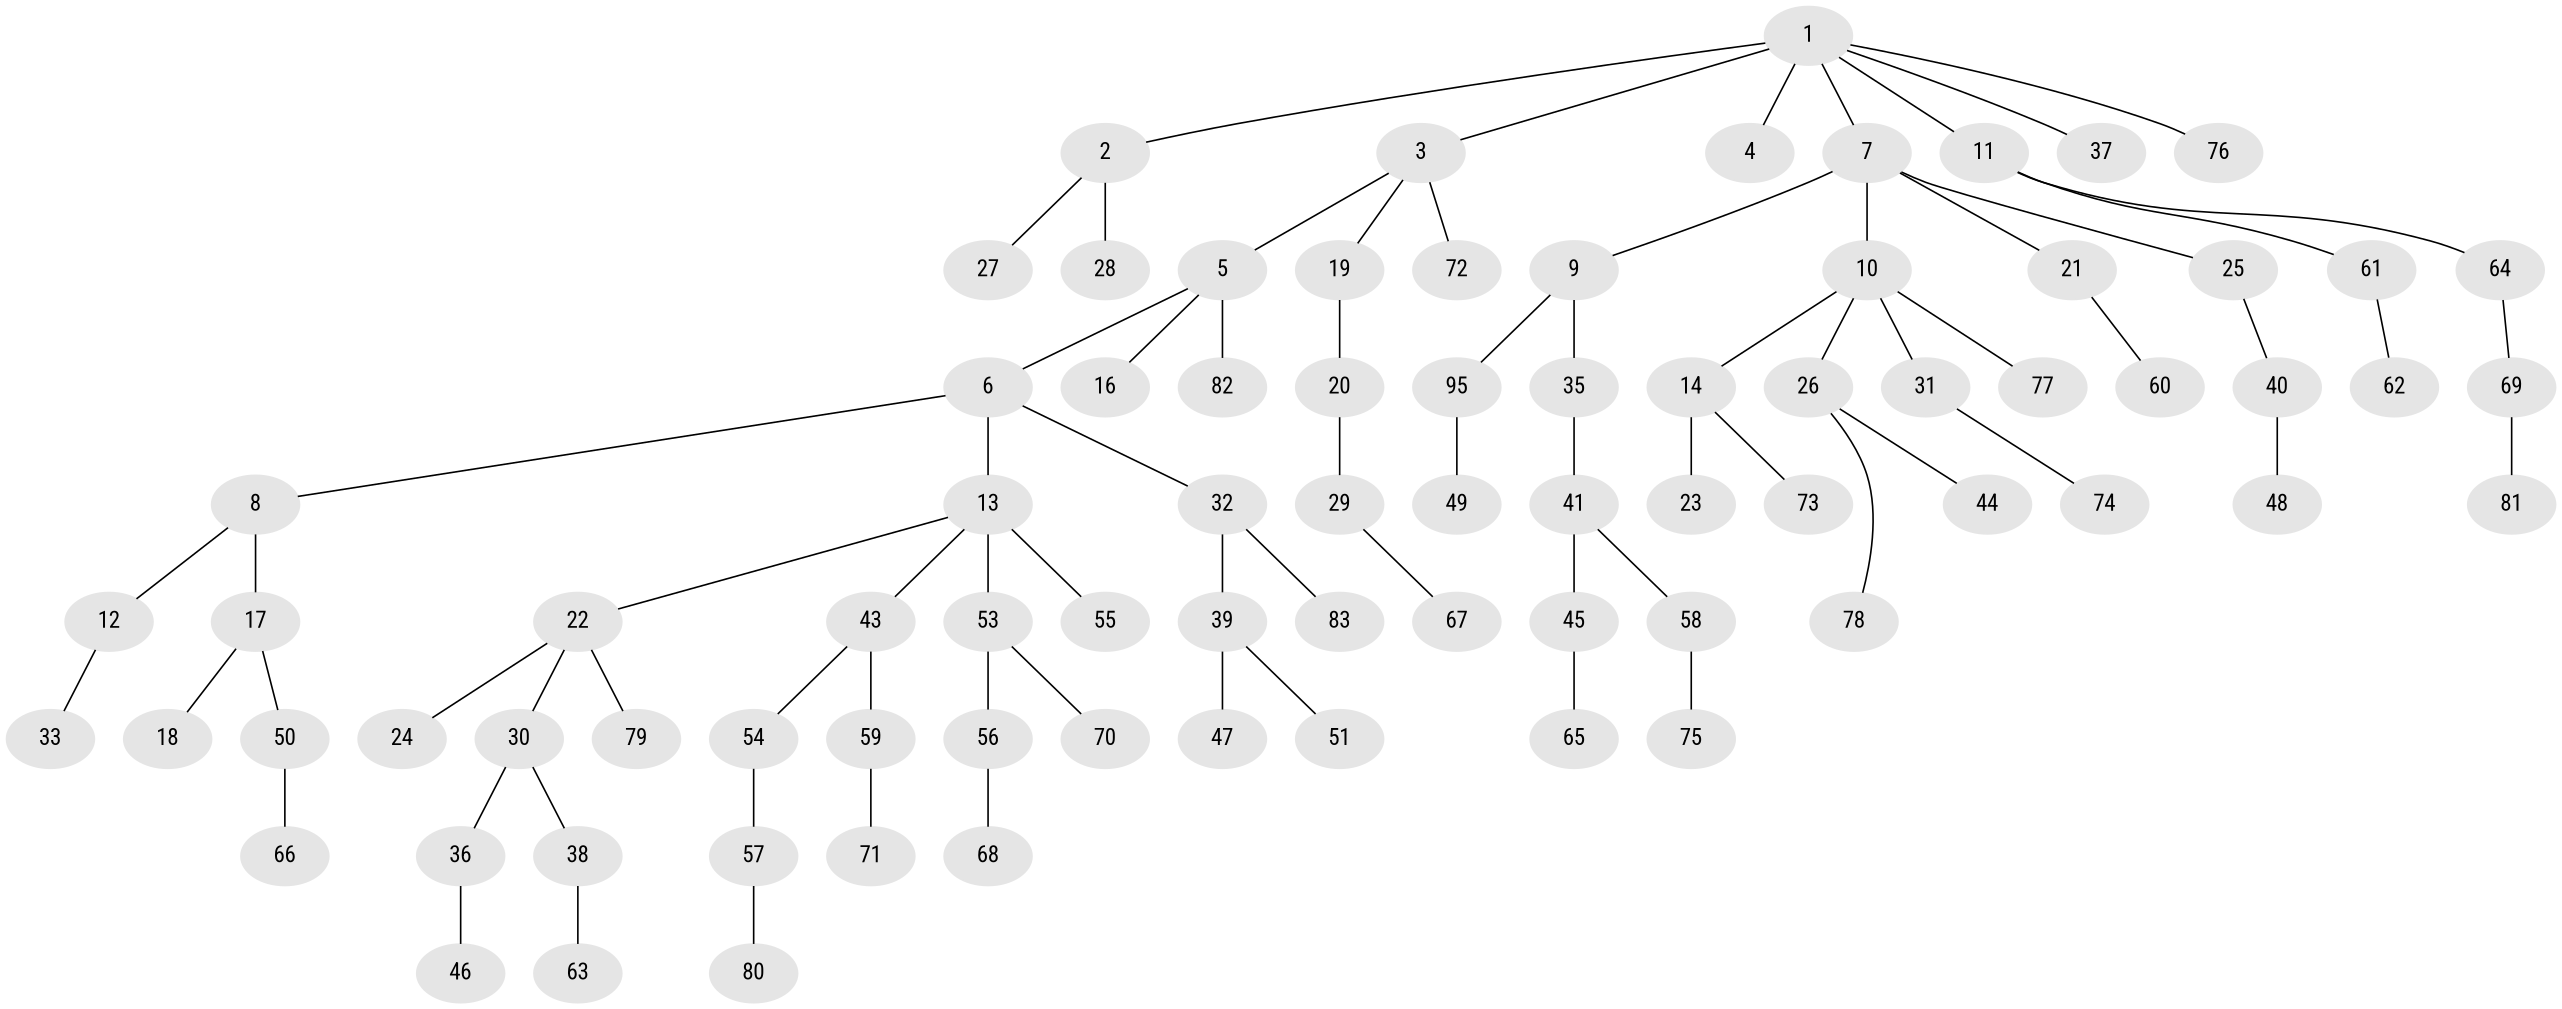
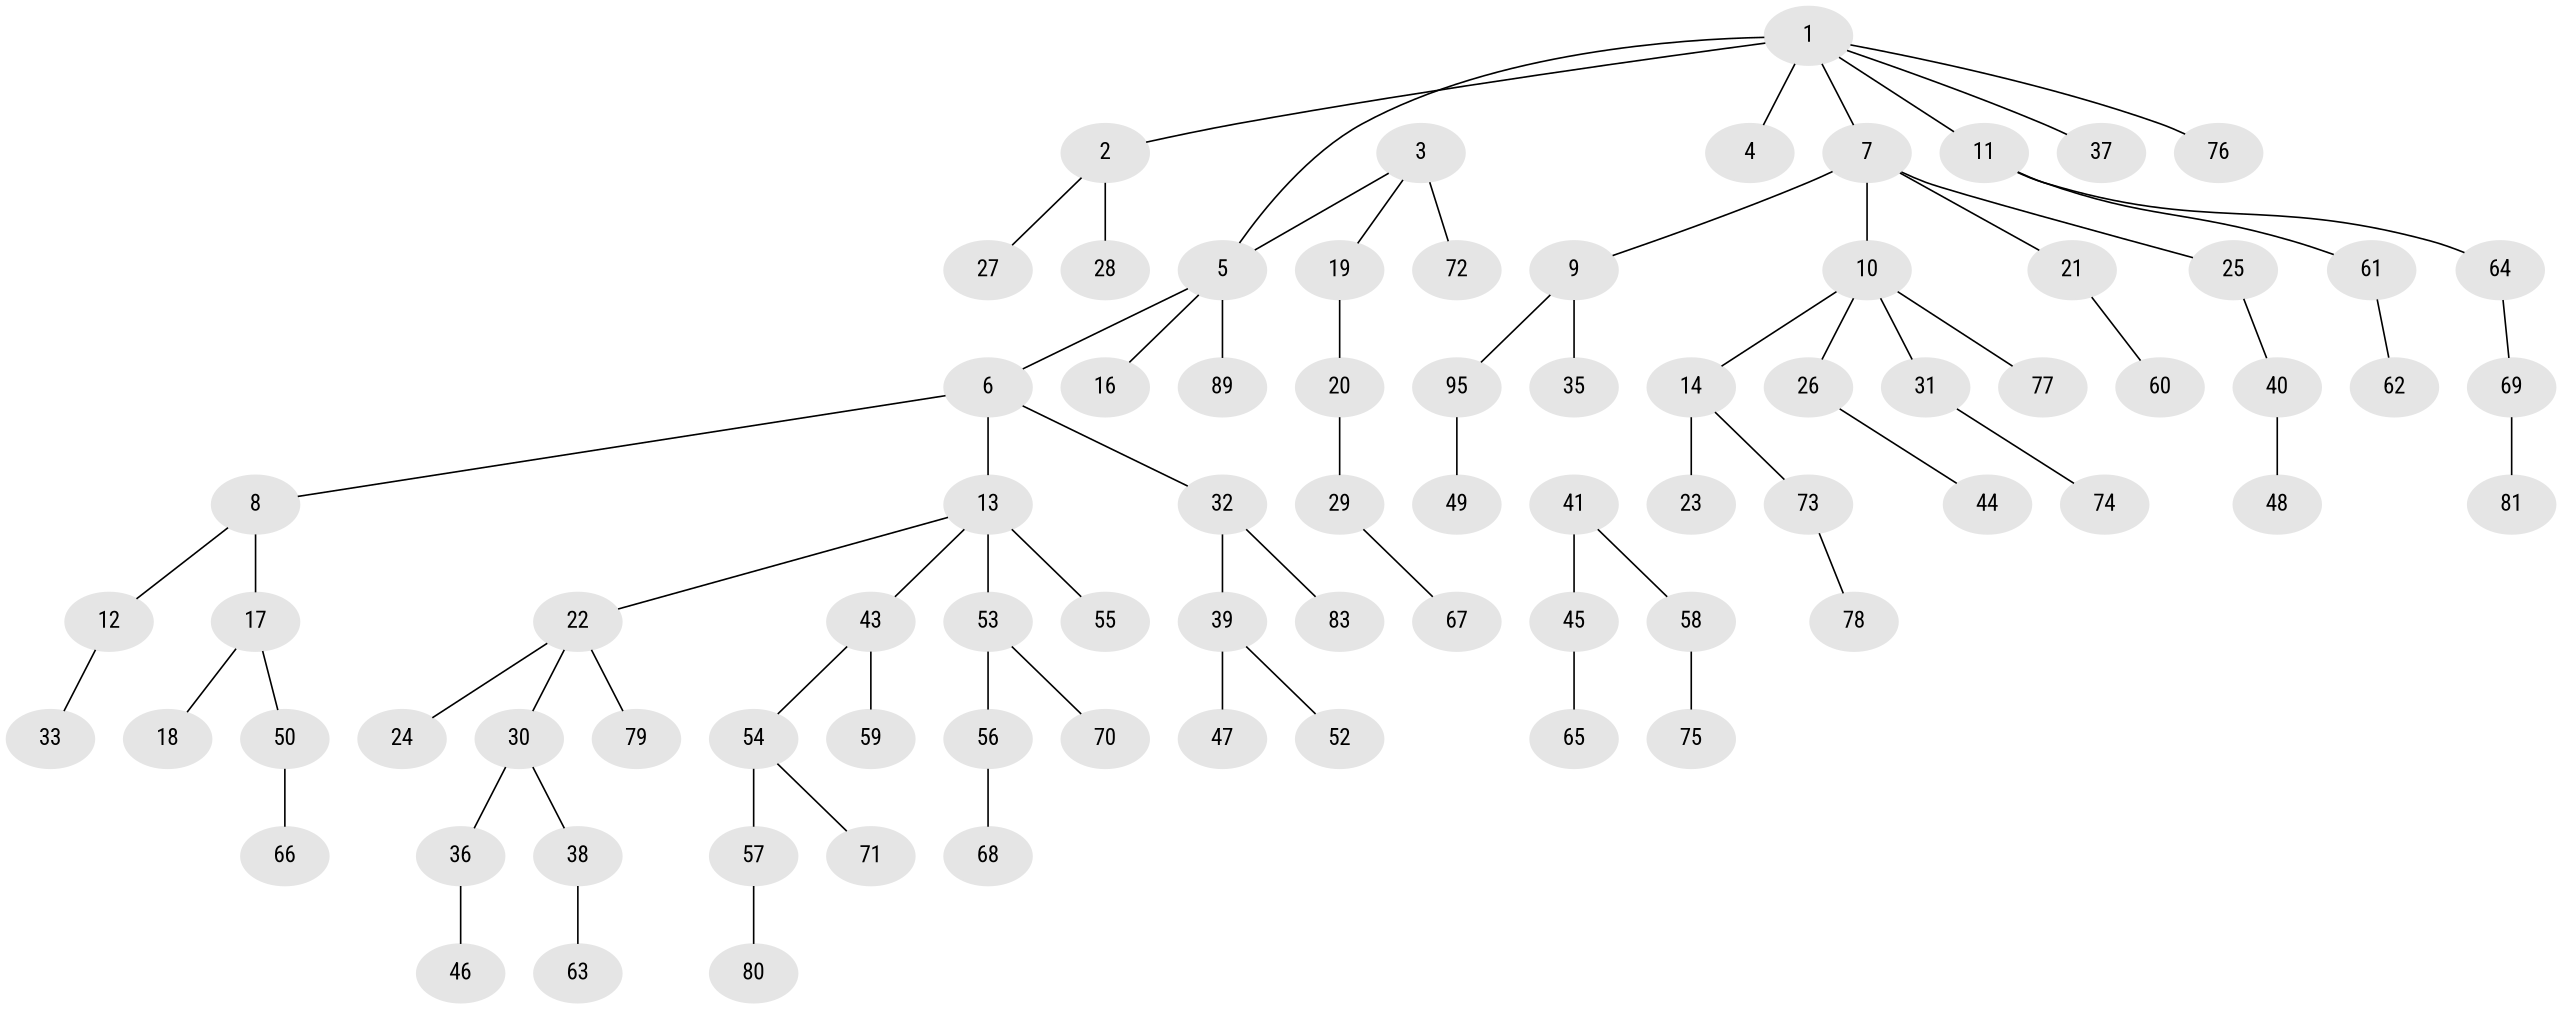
(1615, 94) -> (1517, 67)
(1222, 387) -> (1222, 387)
(1574, 446) -> none
(1872, 498) -> (1831, 563)
(1340, 739) -> (1340, 739)
(871, 798) -> (812, 797)
